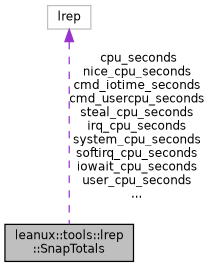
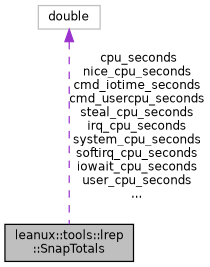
(69, 17) -> (69, 17)
